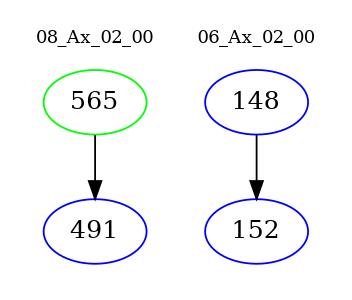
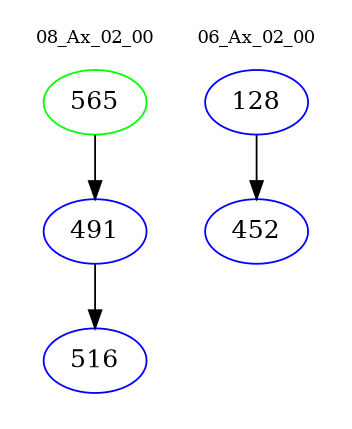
(257, 102) -> (257, 102)
(257, 231) -> (257, 231)
none -> (95, 361)
